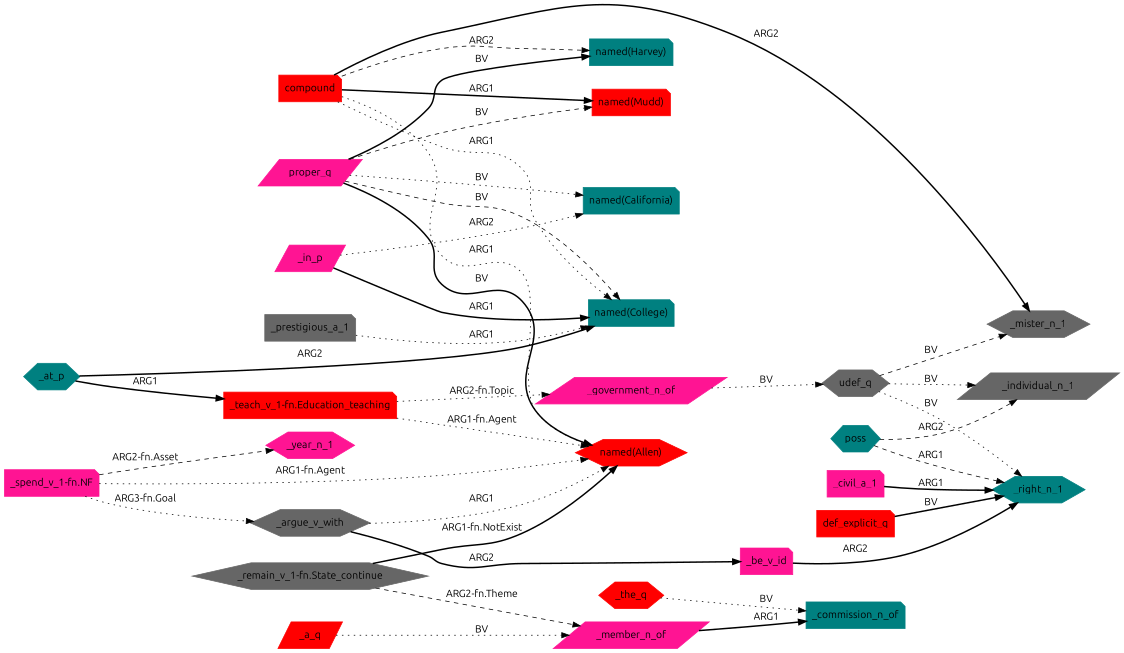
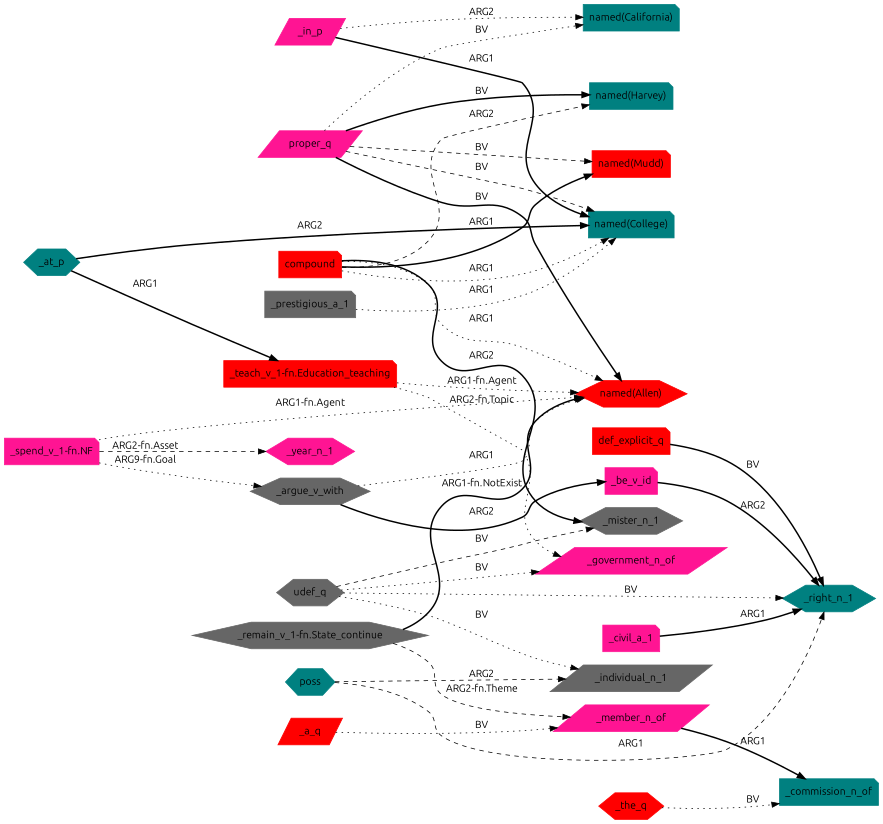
(764, 386) -> (432, 582)
(146, 499) -> (146, 460)
